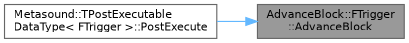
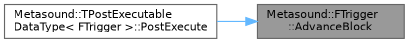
(331, 21) -> (331, 21)
